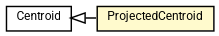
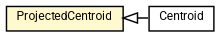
(91, 18) -> (143, 18)
